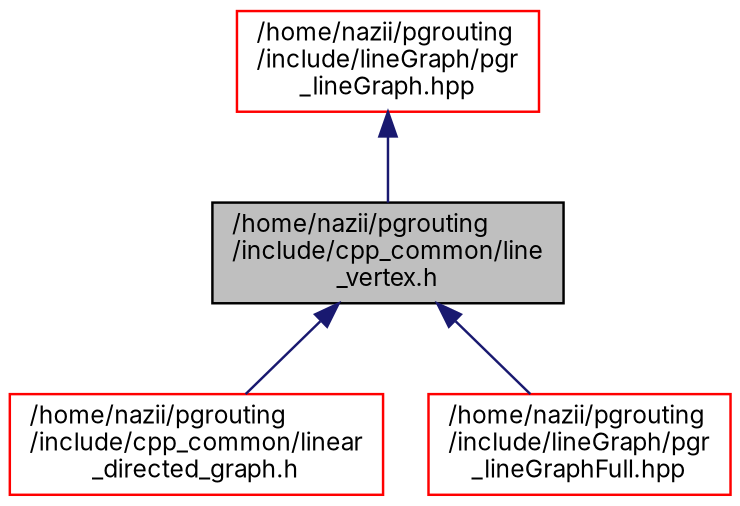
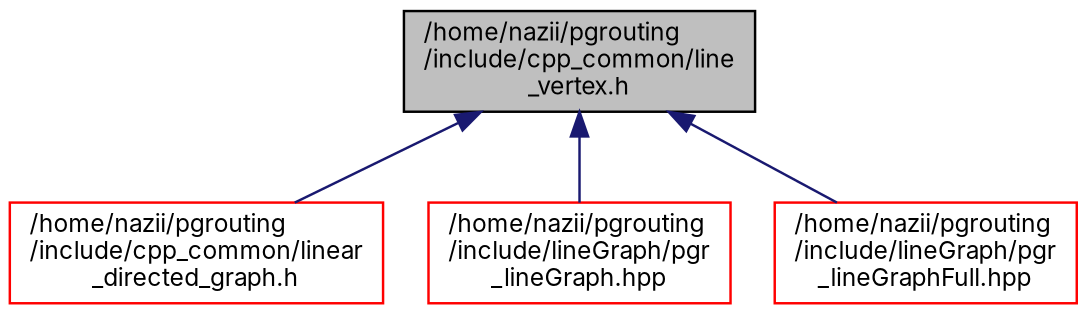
(388, 170) -> (580, 170)
